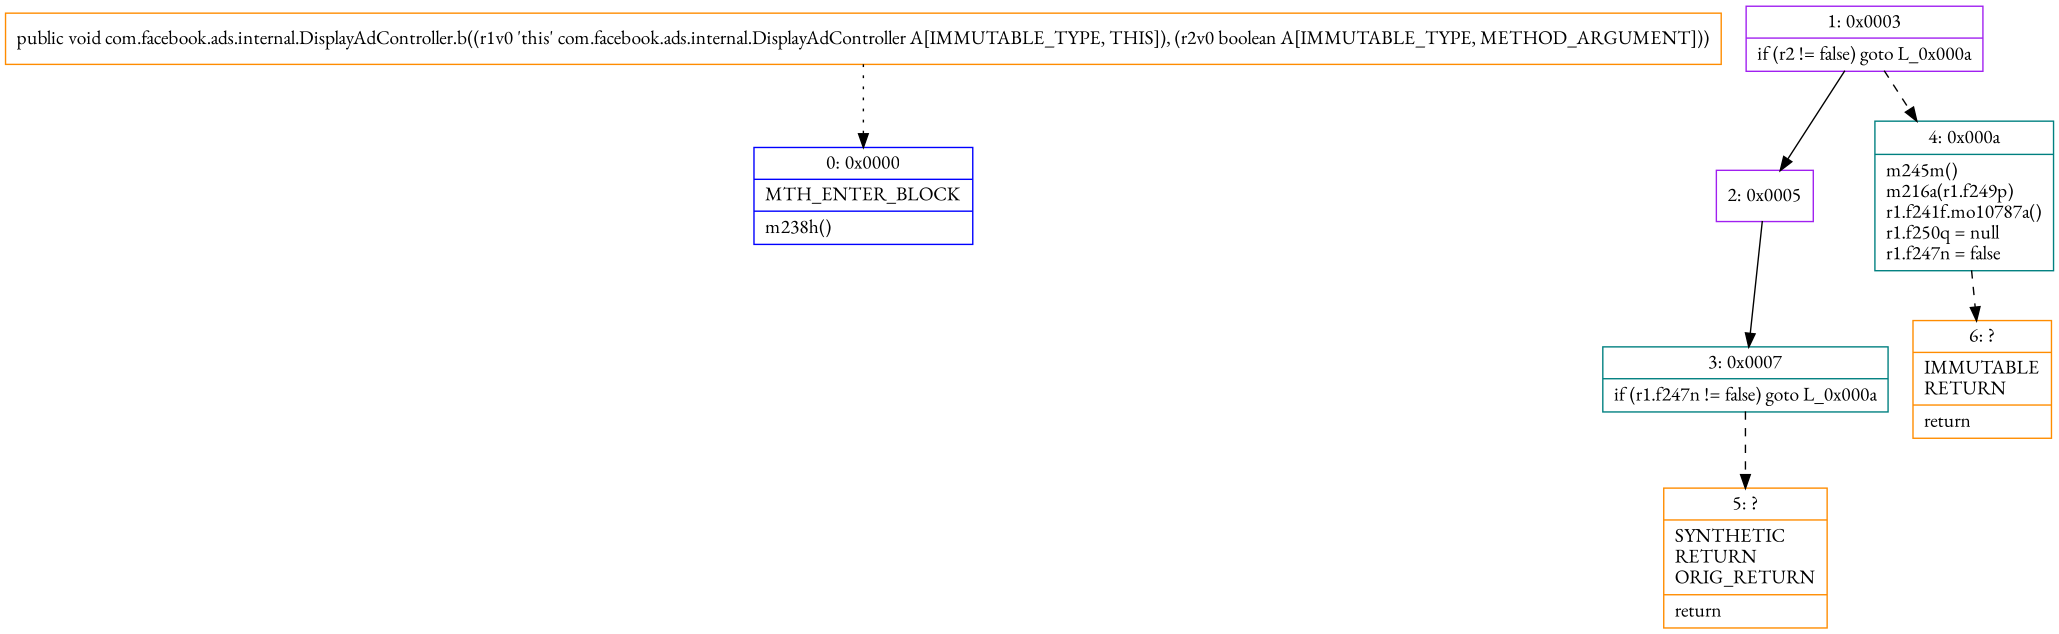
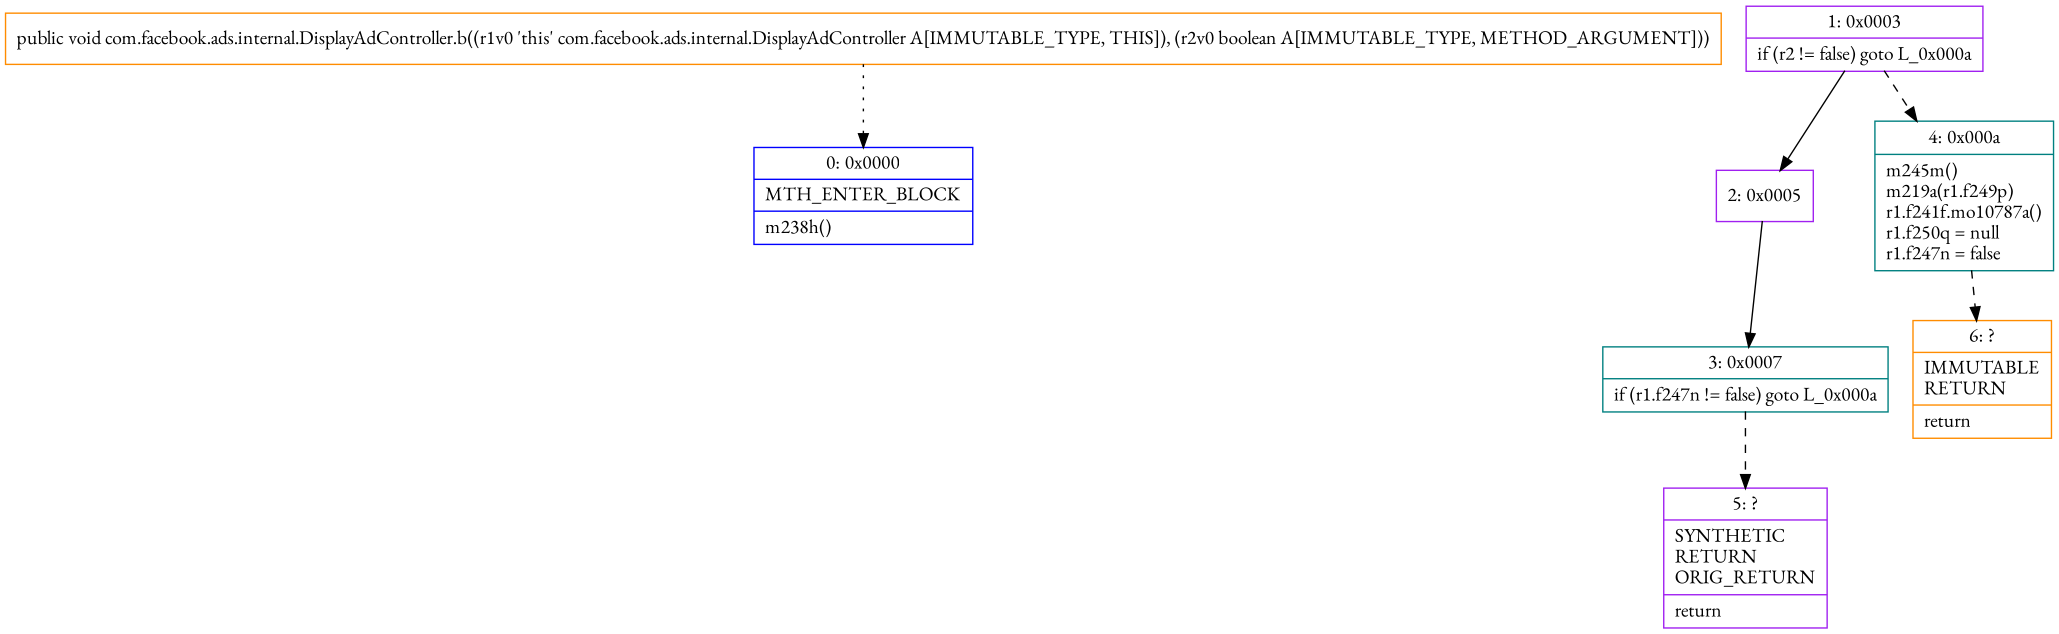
(1950, 191) -> (1950, 191)
(1745, 558) -> (1745, 558)
